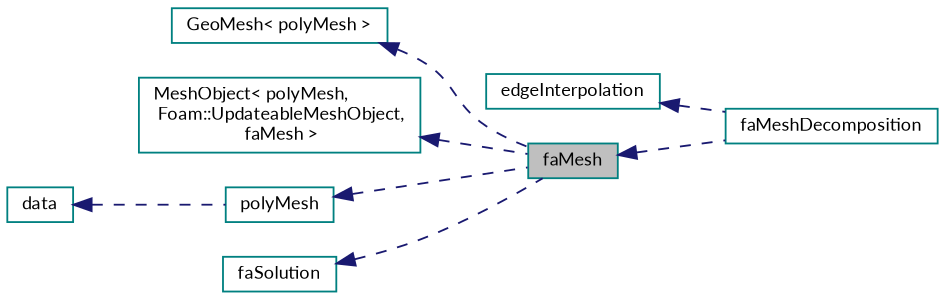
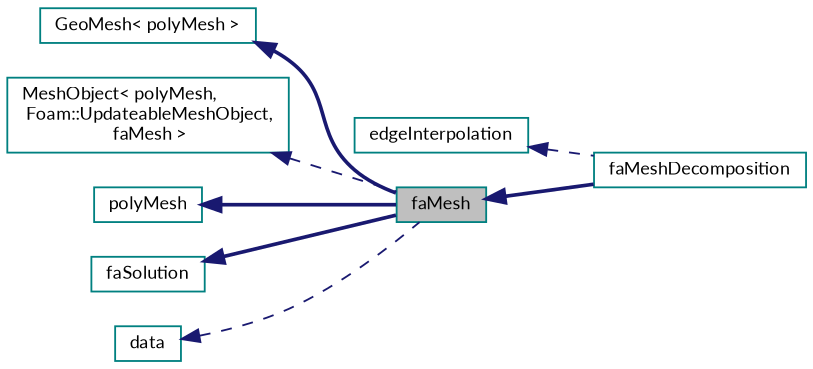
(460, 101) -> (327, 128)
(681, 146) -> (549, 190)
(440, 181) -> (308, 205)
(159, 205) -> (317, 294)
(452, 226) -> (310, 236)
